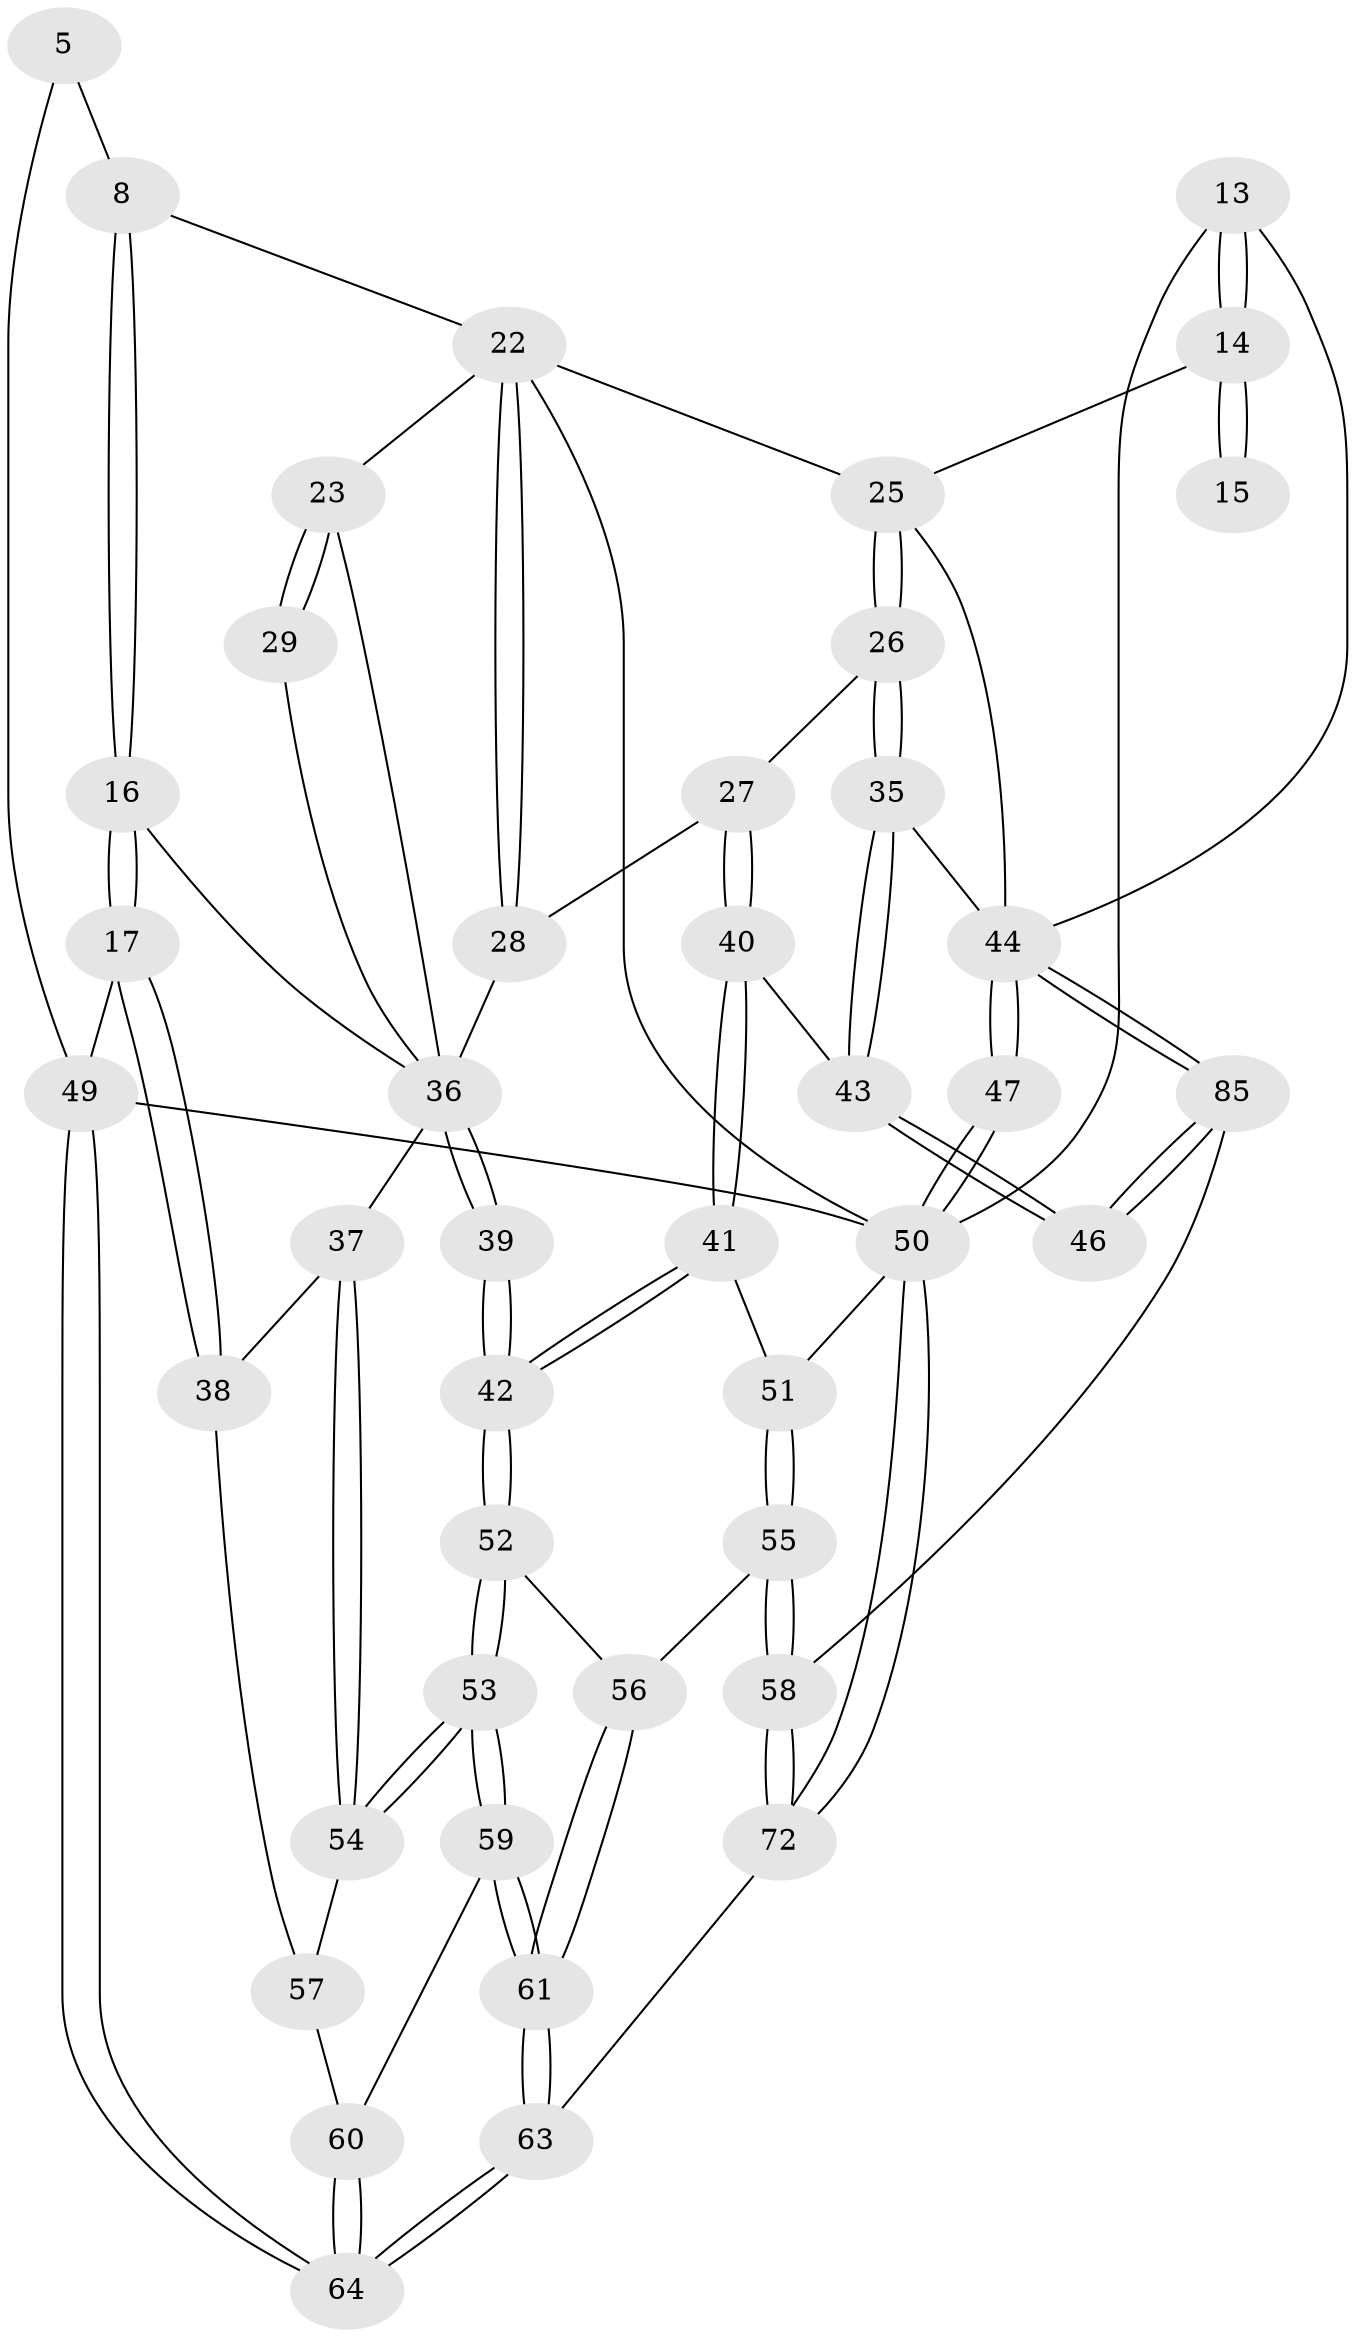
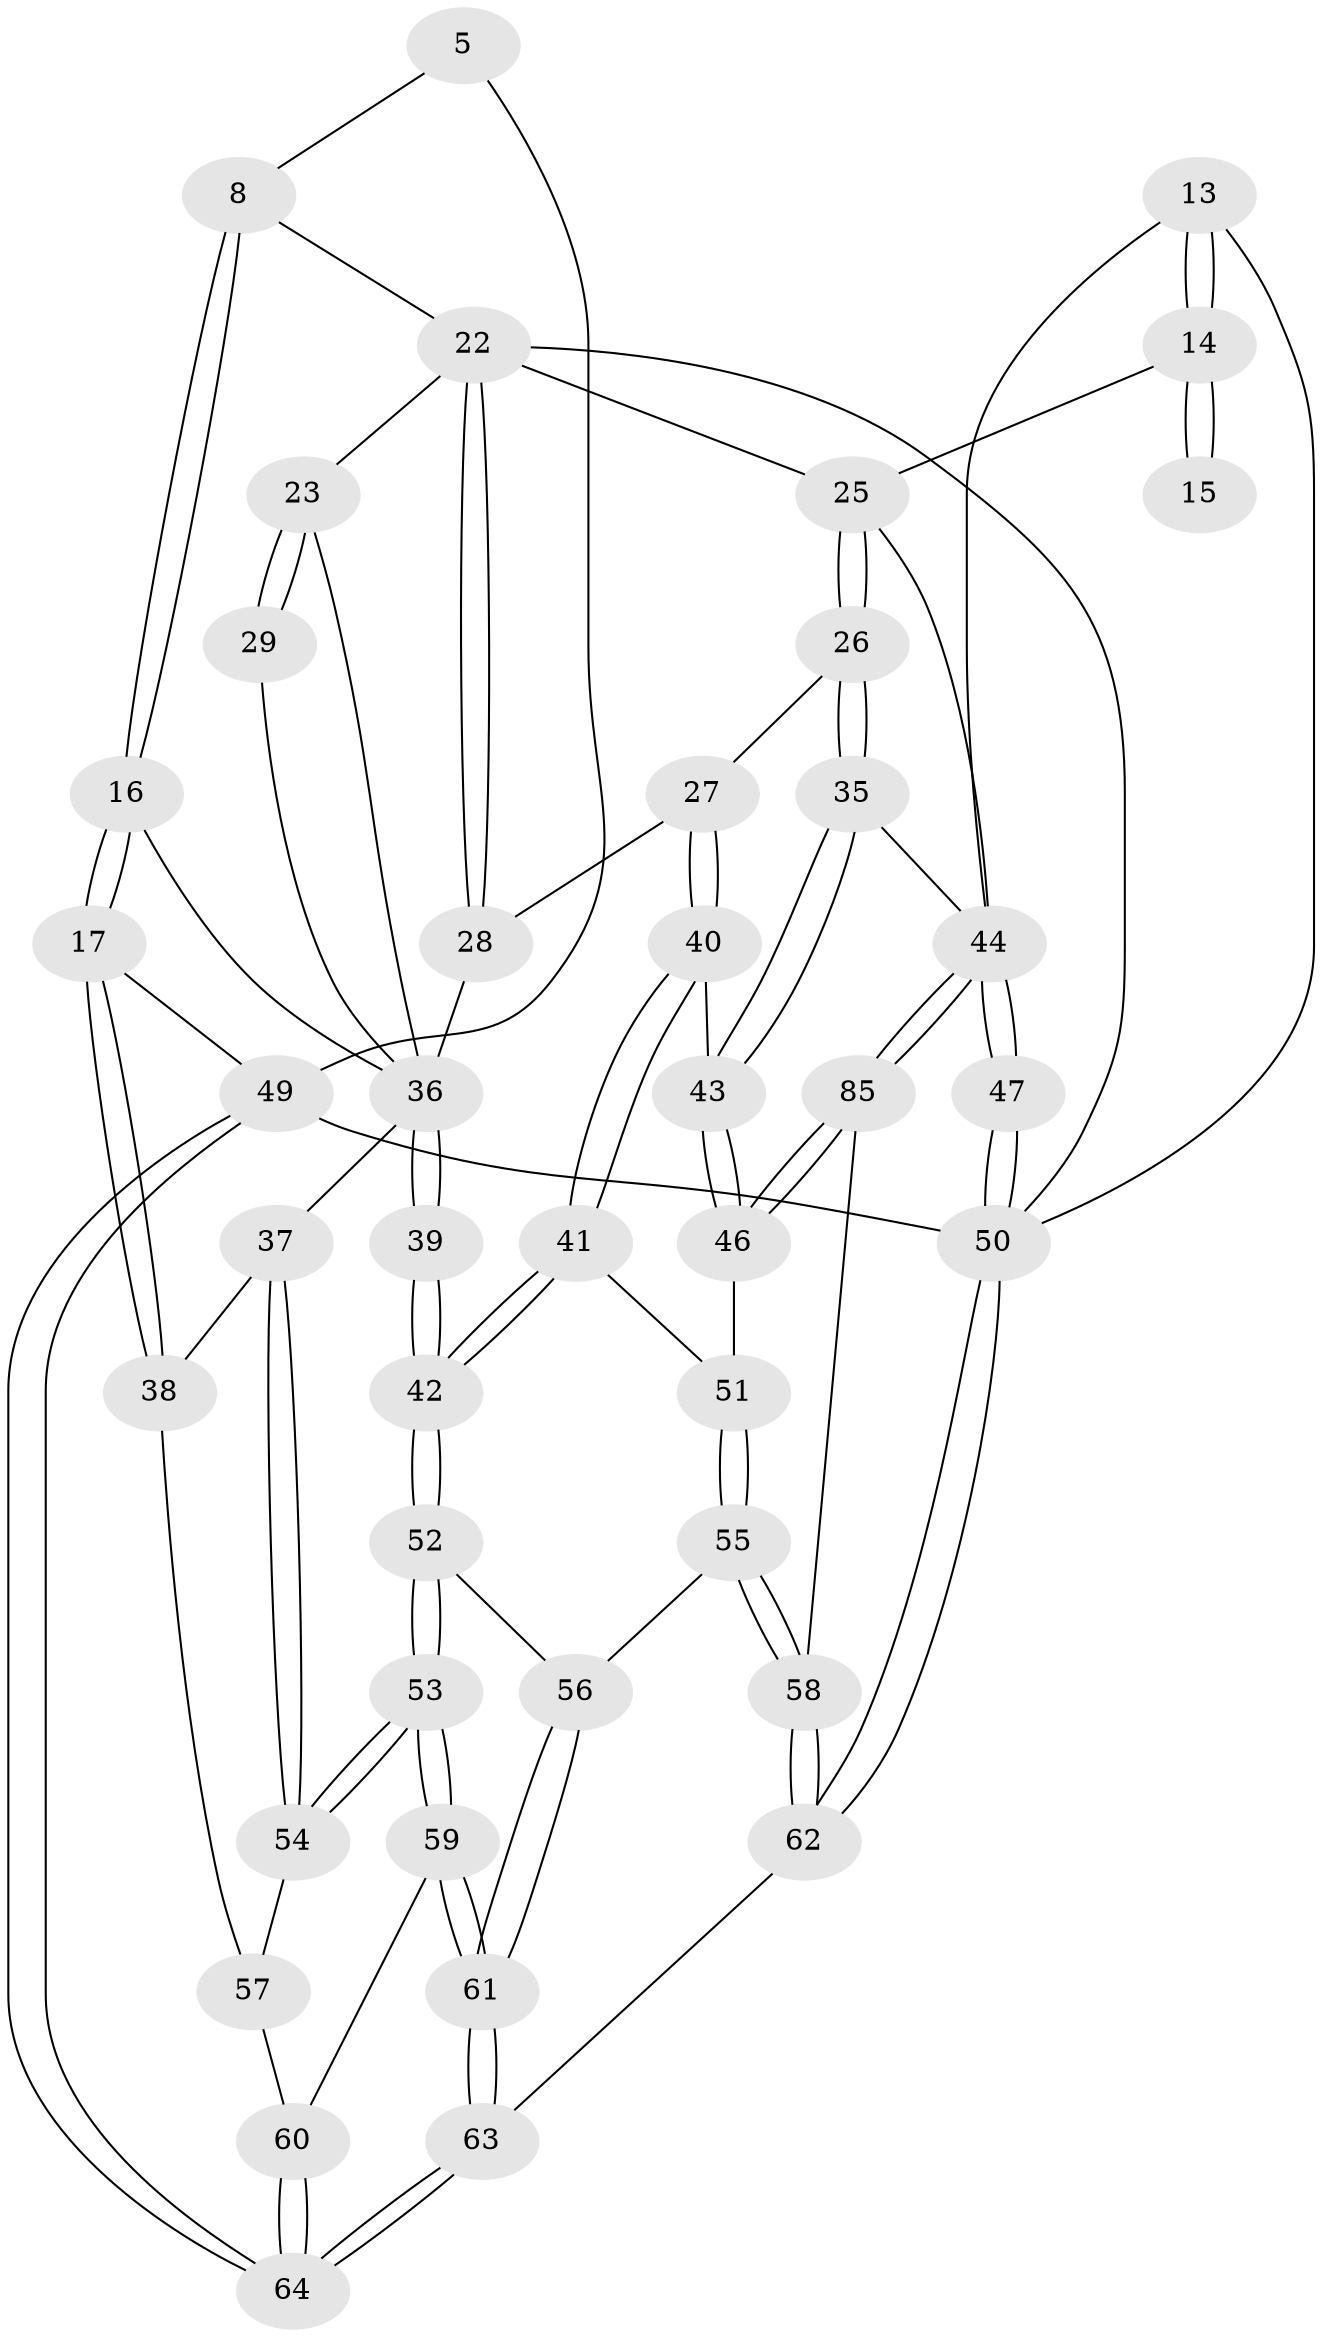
(846, 1318) -> (734, 1318)
(780, 1842) -> (805, 1842)
